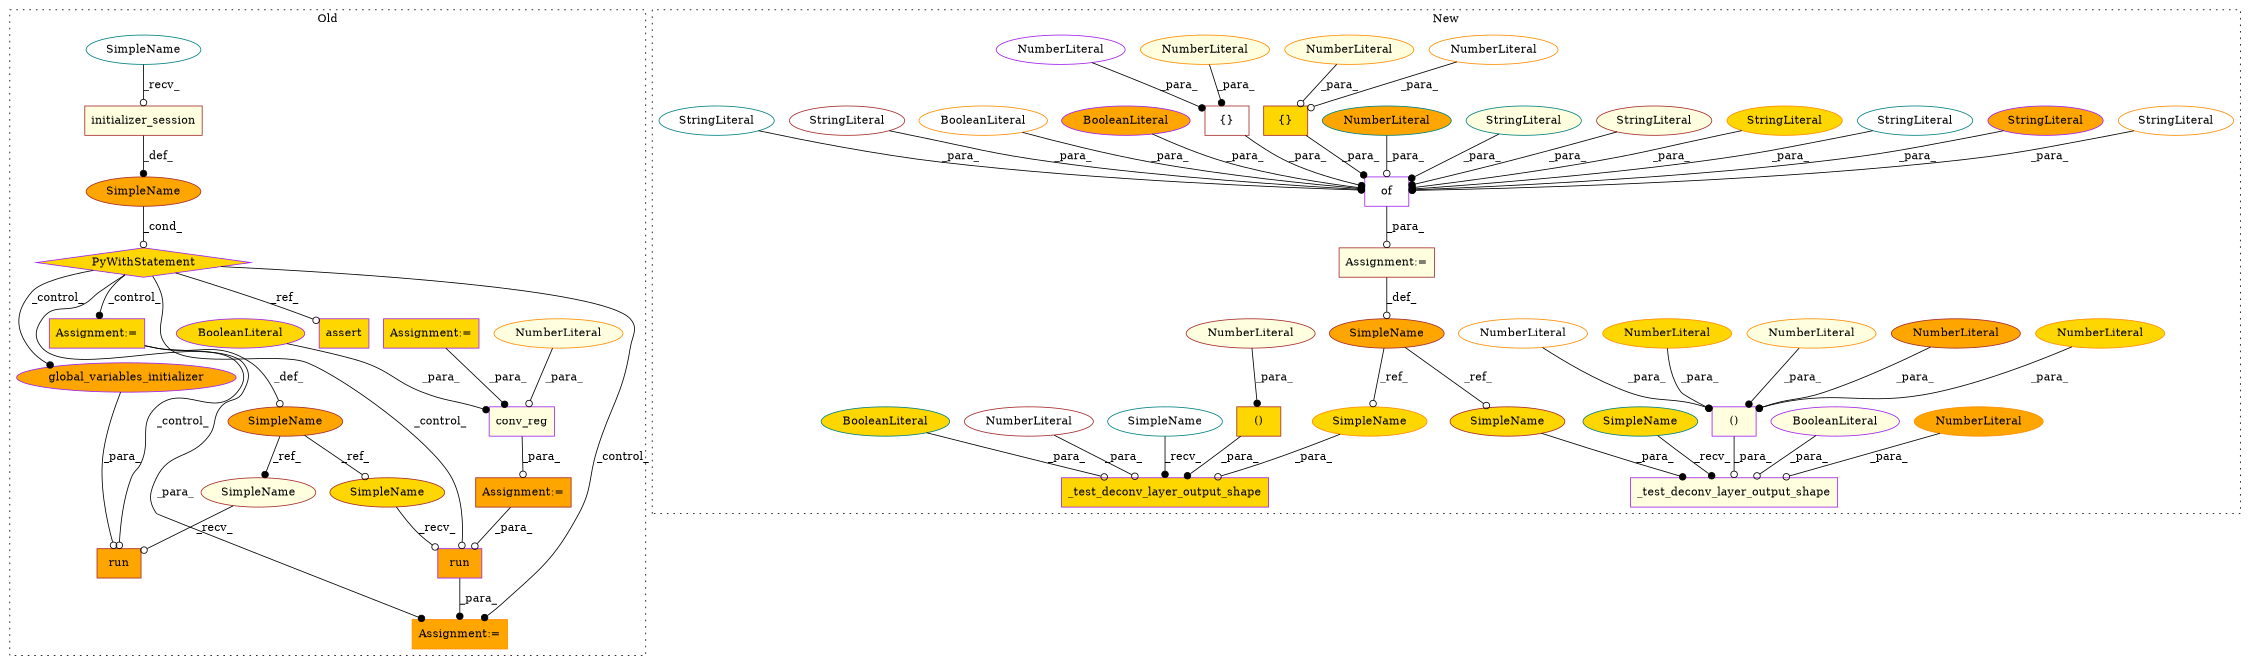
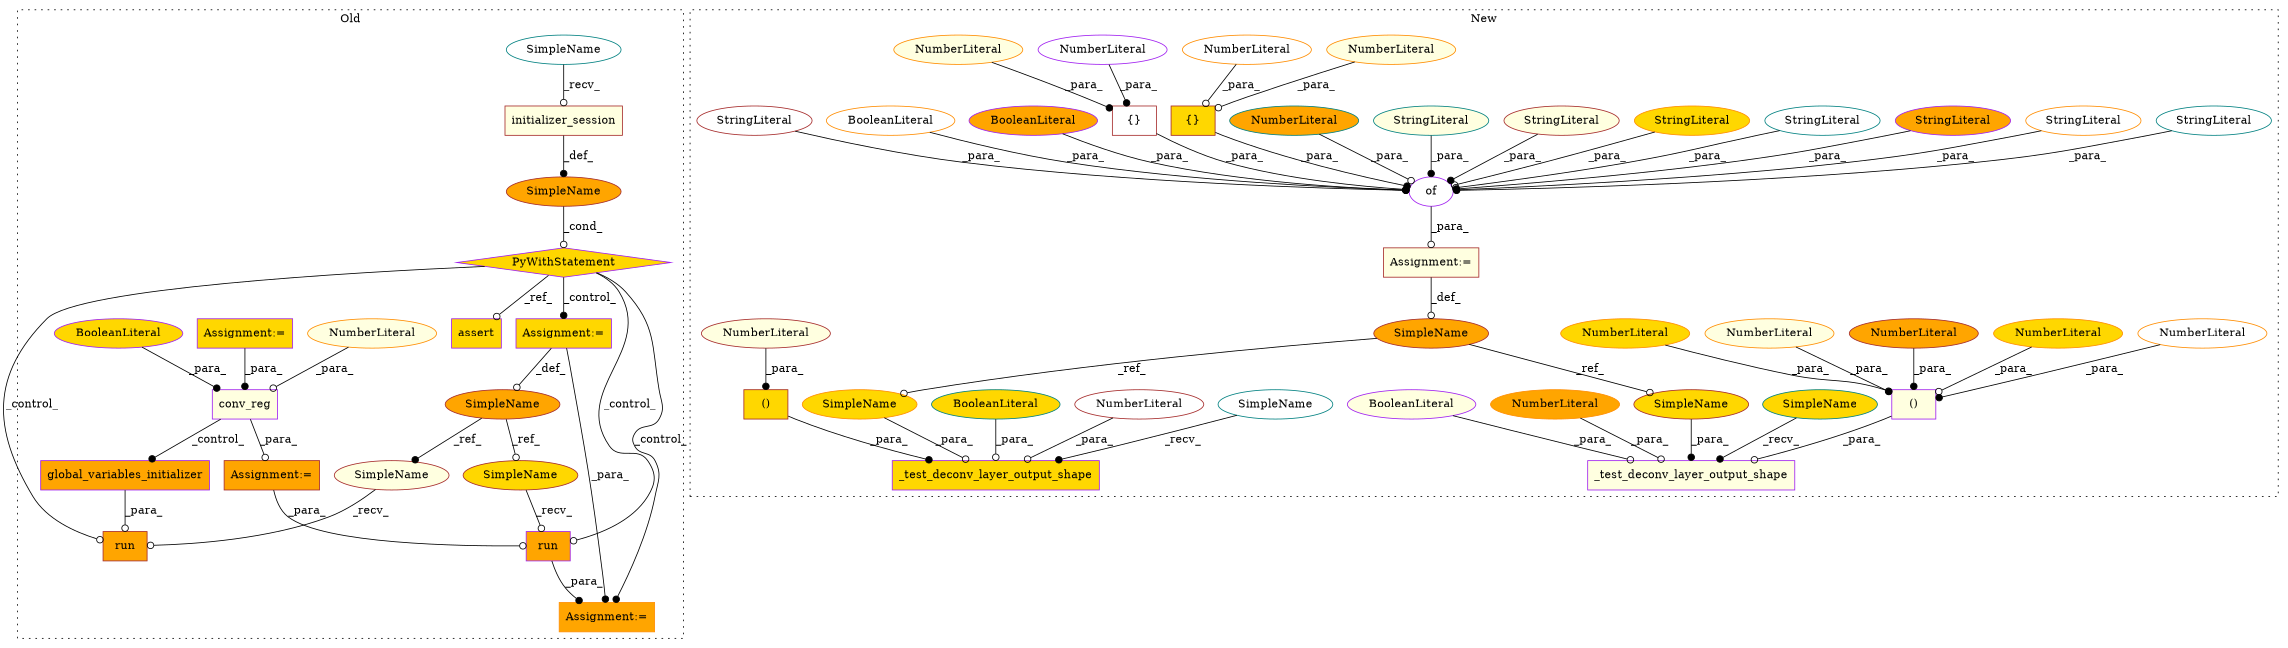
(1387, 192) -> (1431, 192)
(26, 300) -> (188, 438)
(126, 377) -> (125, 475)
